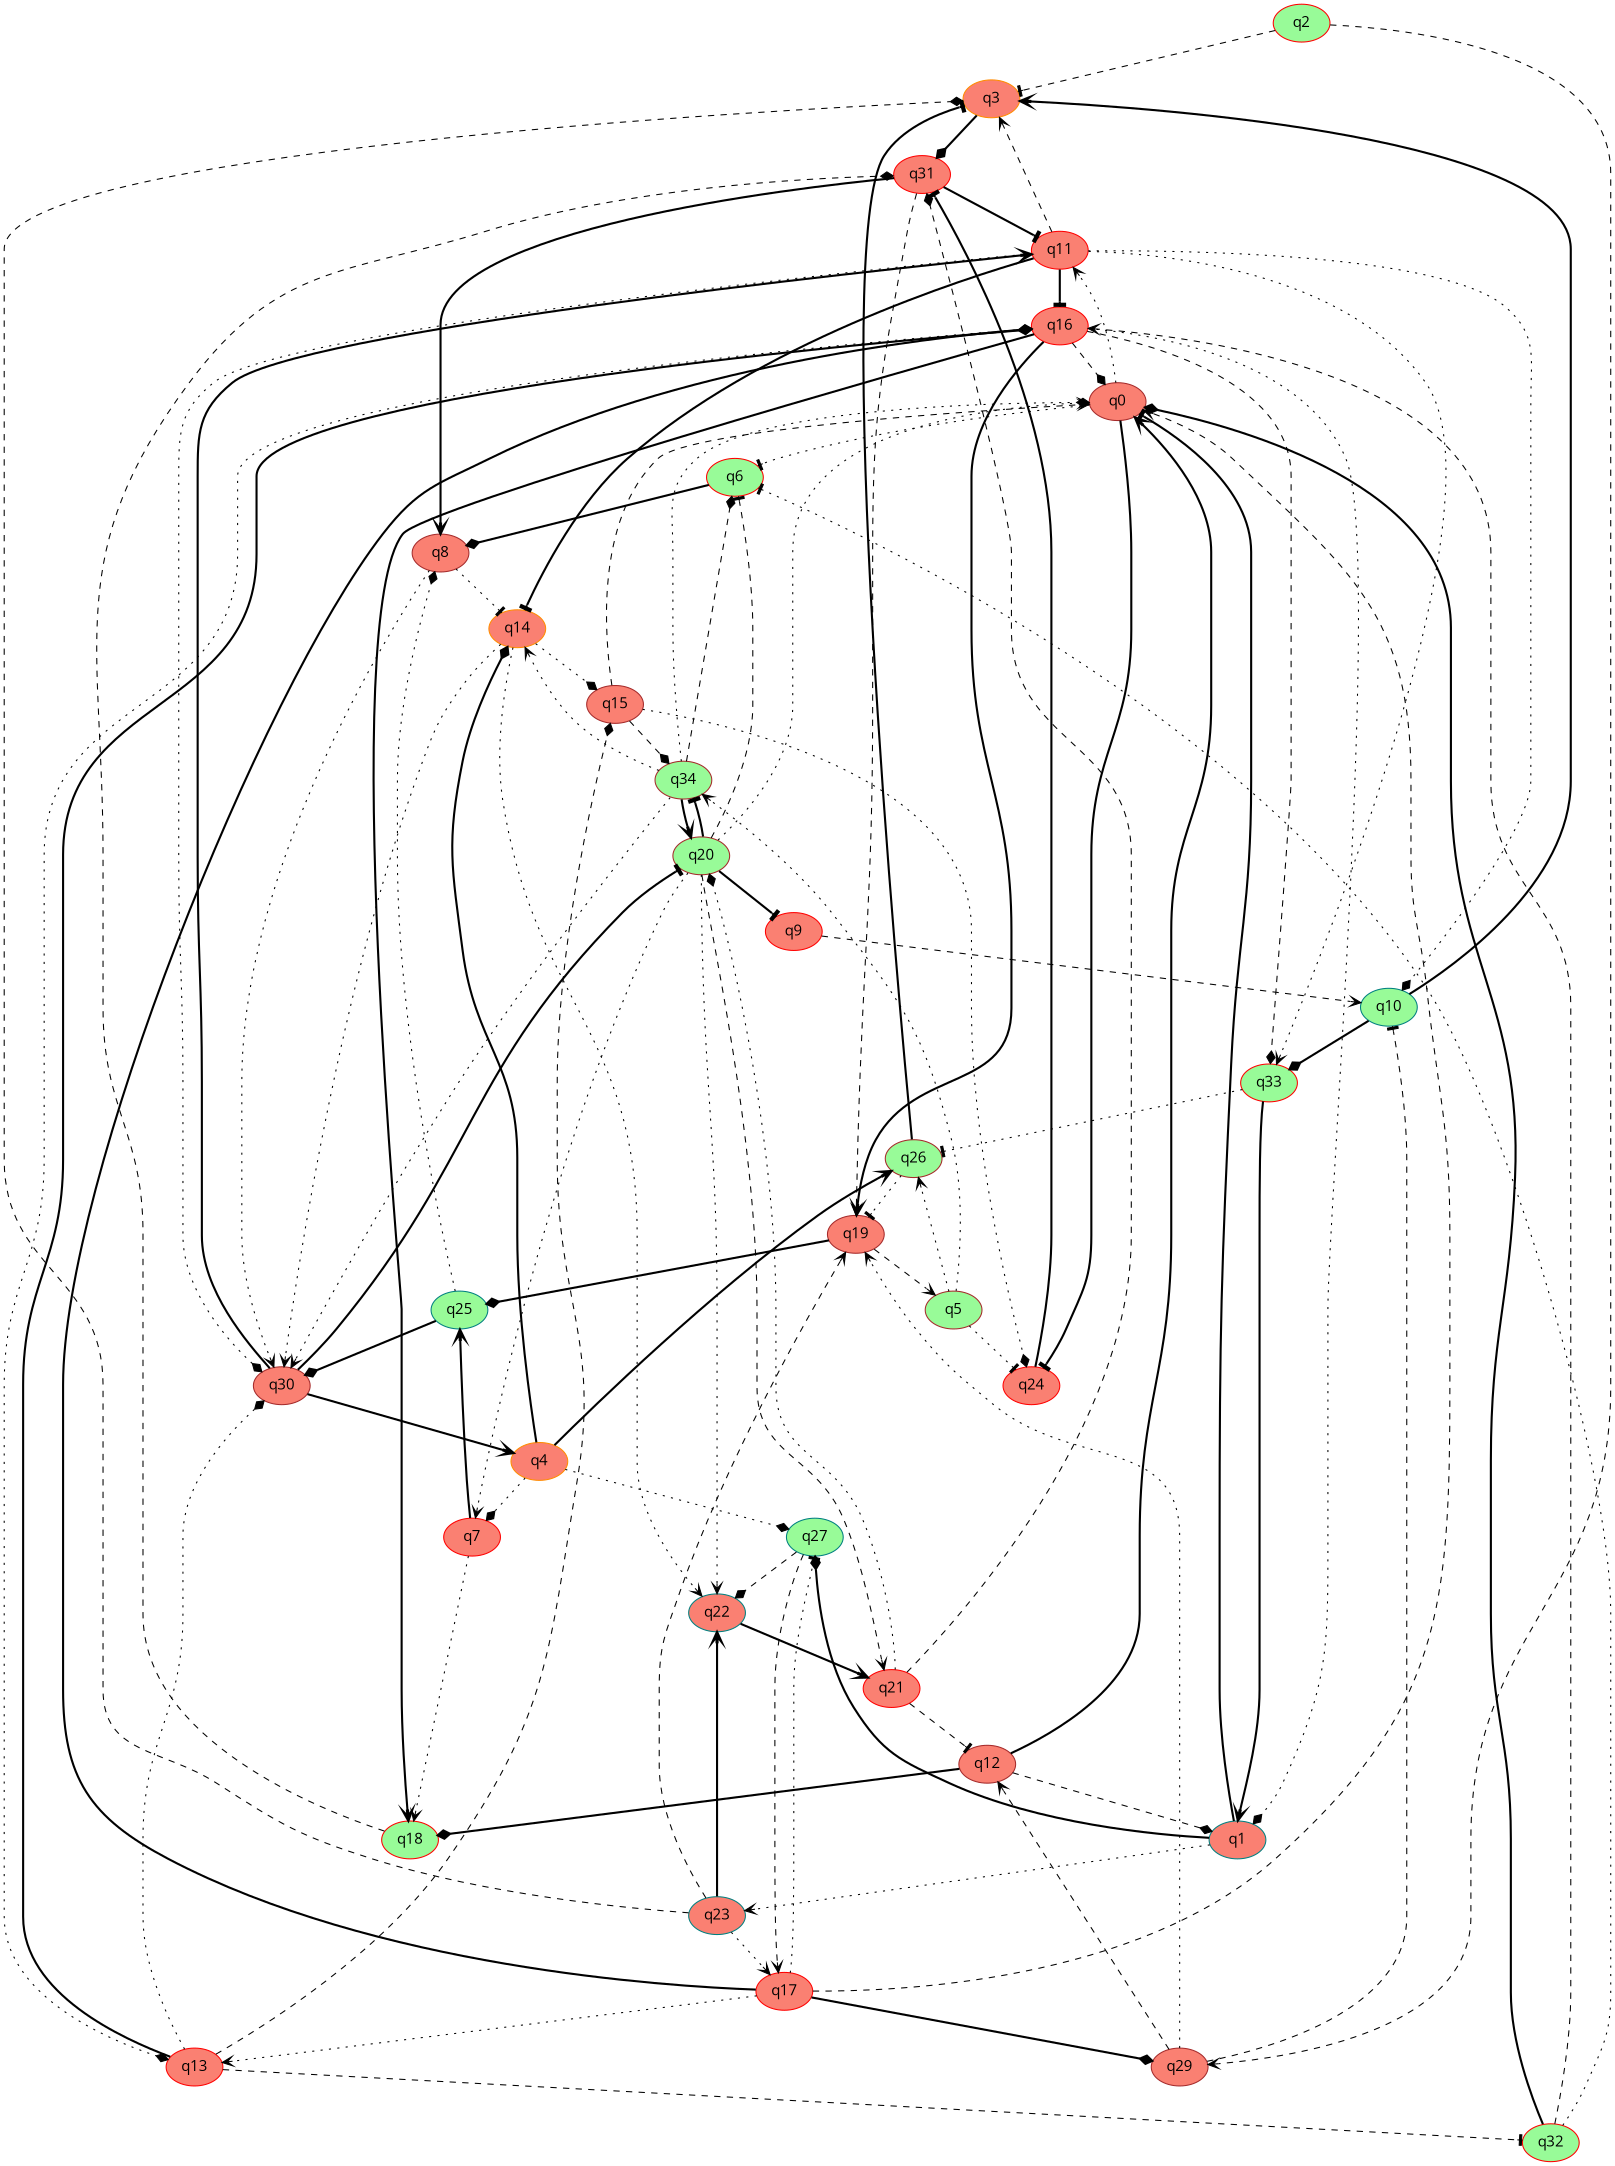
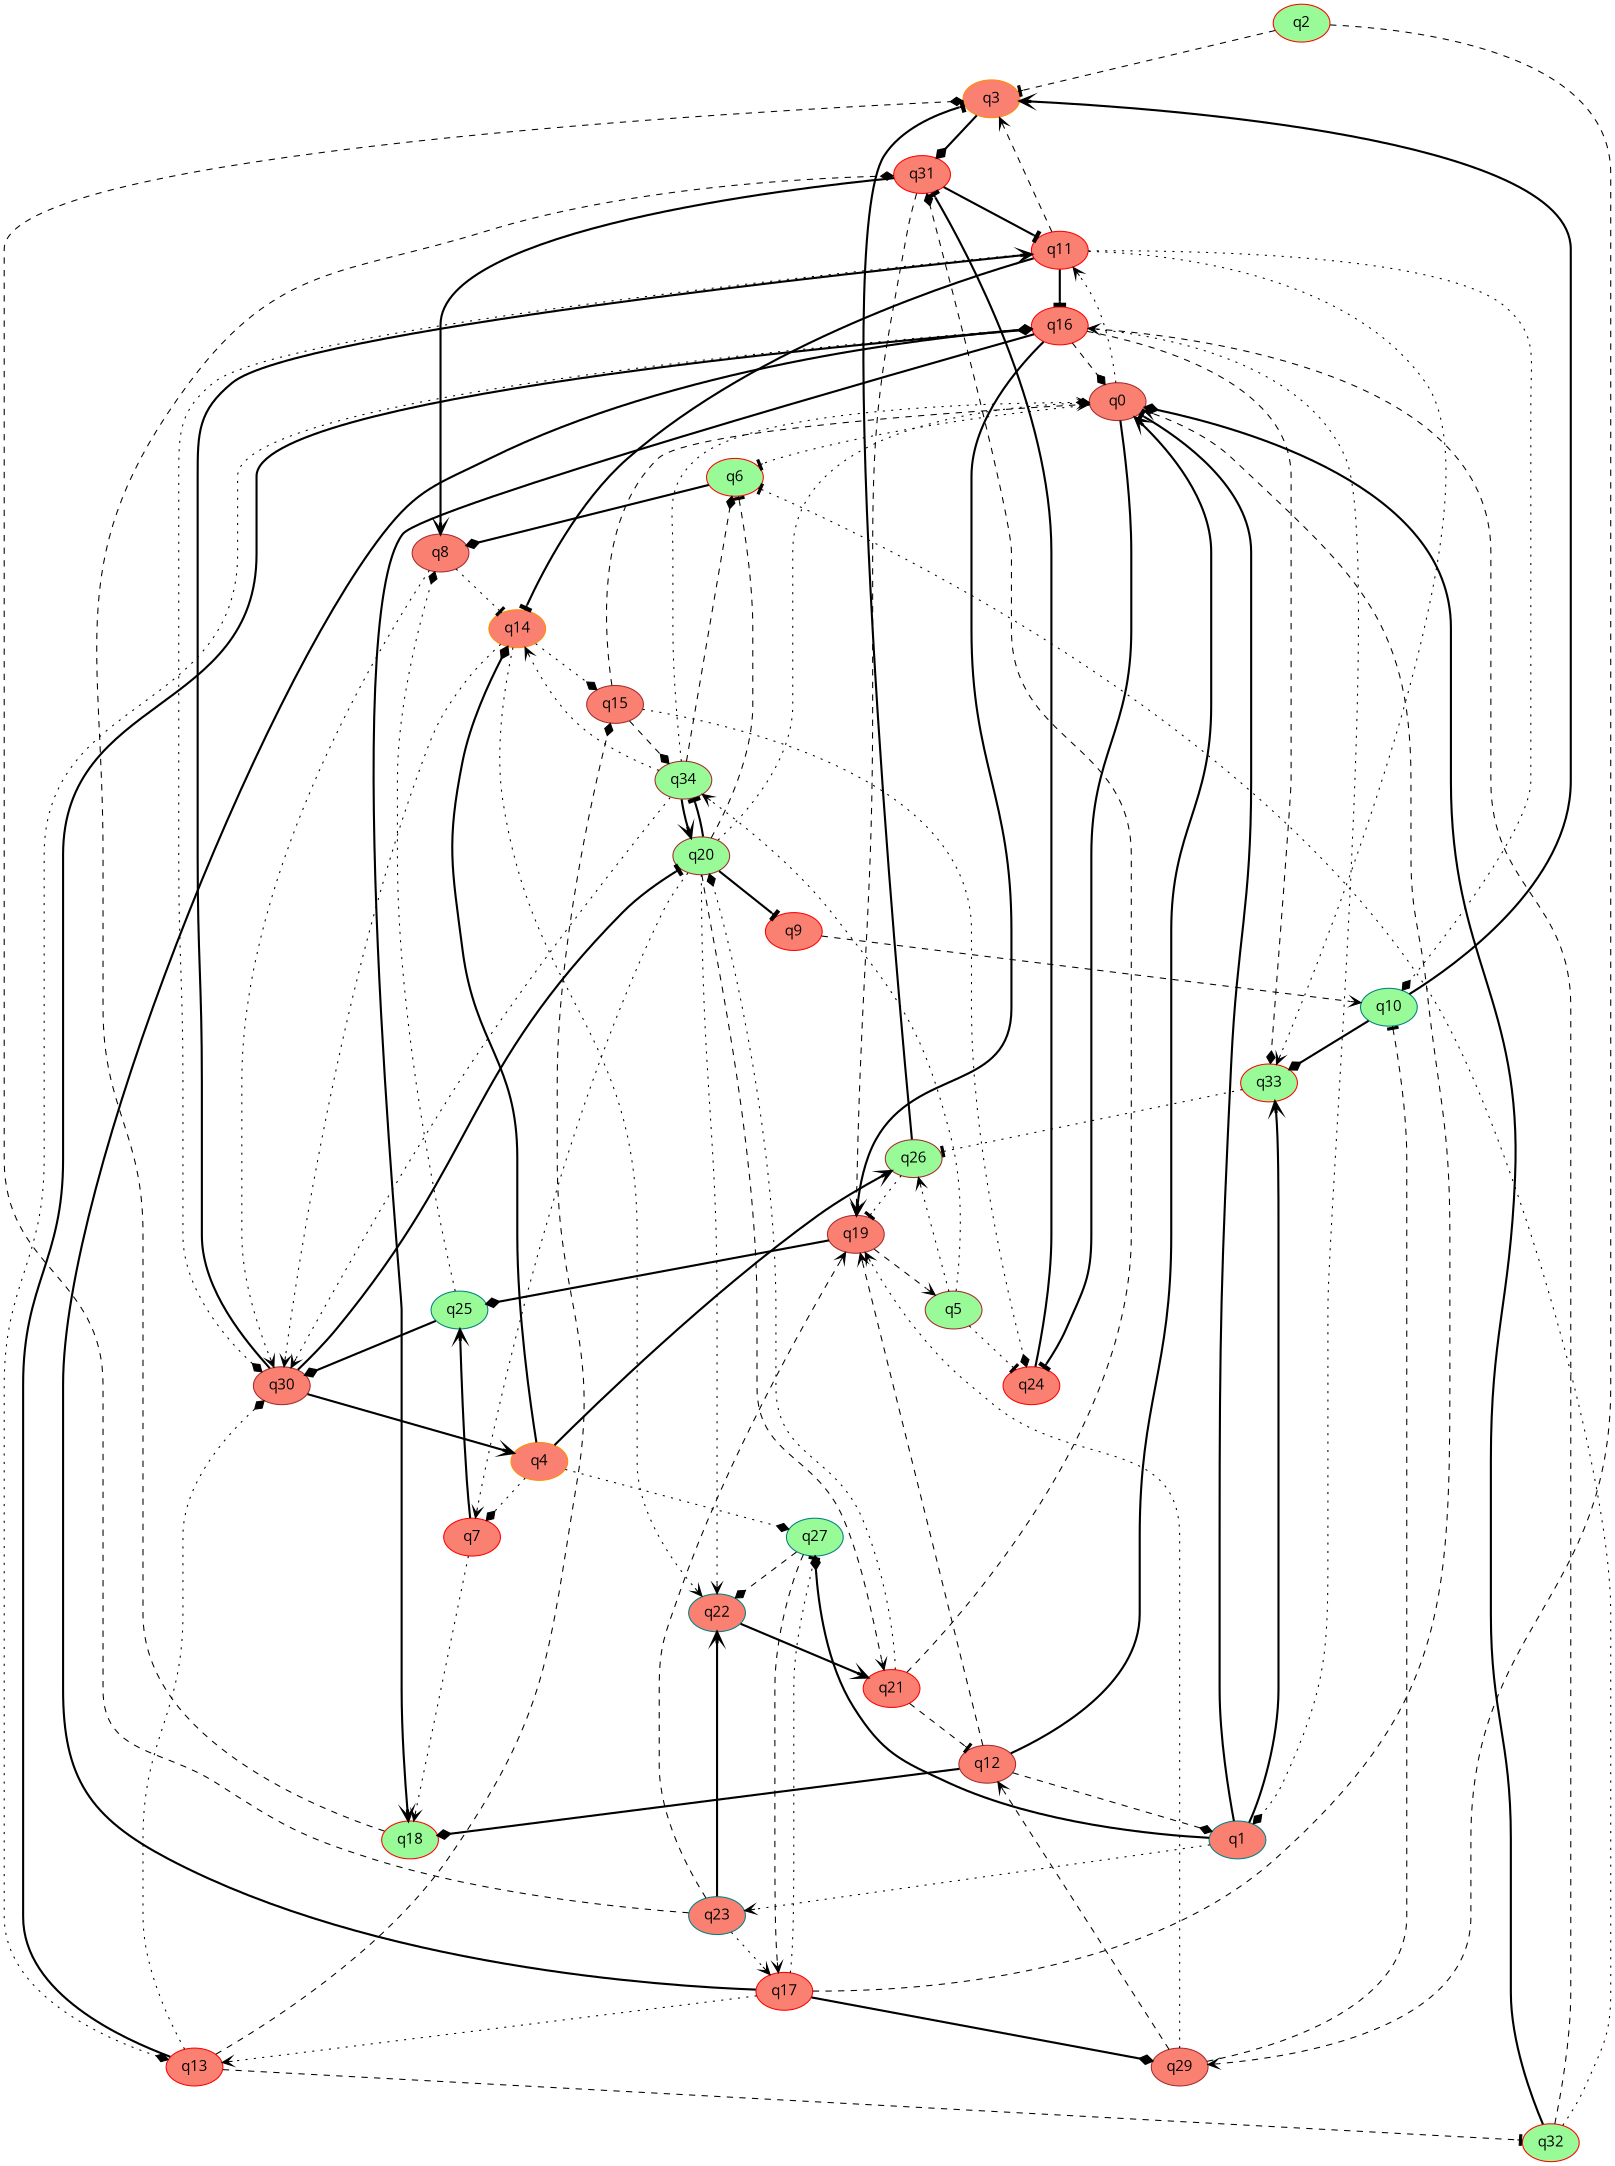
(1260, 1457) -> (1278, 1469)
none -> (923, 1504)
